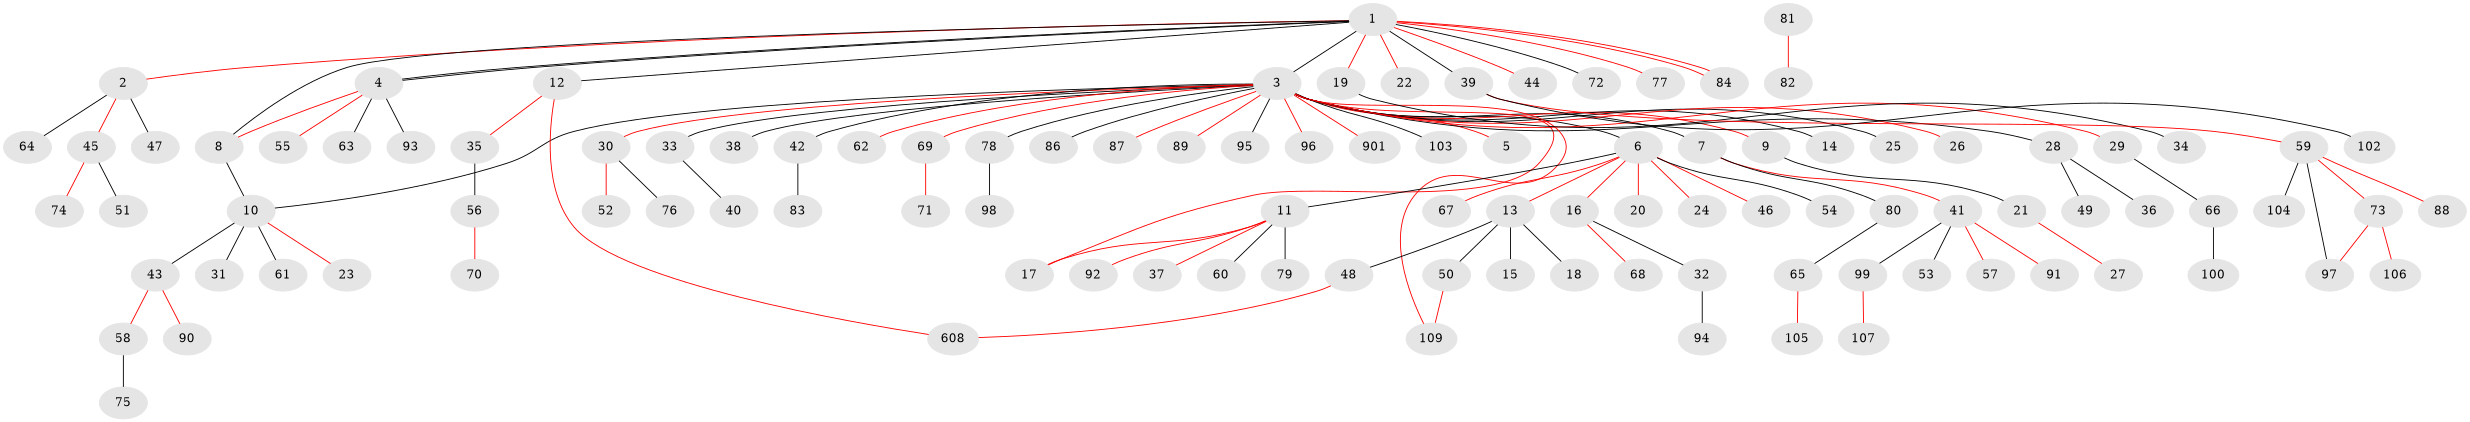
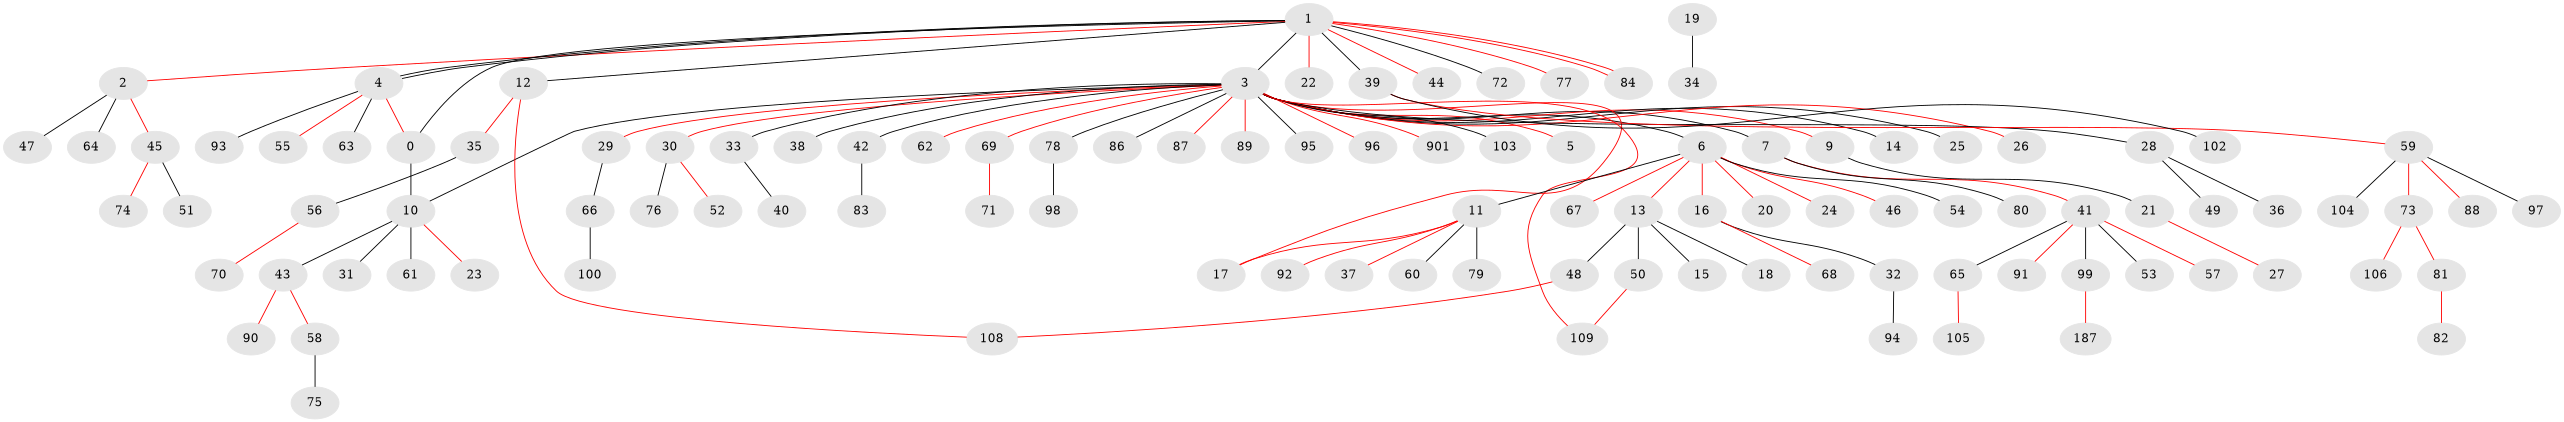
(1357, 52) -> none
(219, 147) -> (411, 147)
(1846, 243) -> (2022, 243)
(2354, 243) -> (2425, 243)
(953, 339) -> (992, 339)
(1864, 339) -> (2086, 339)
